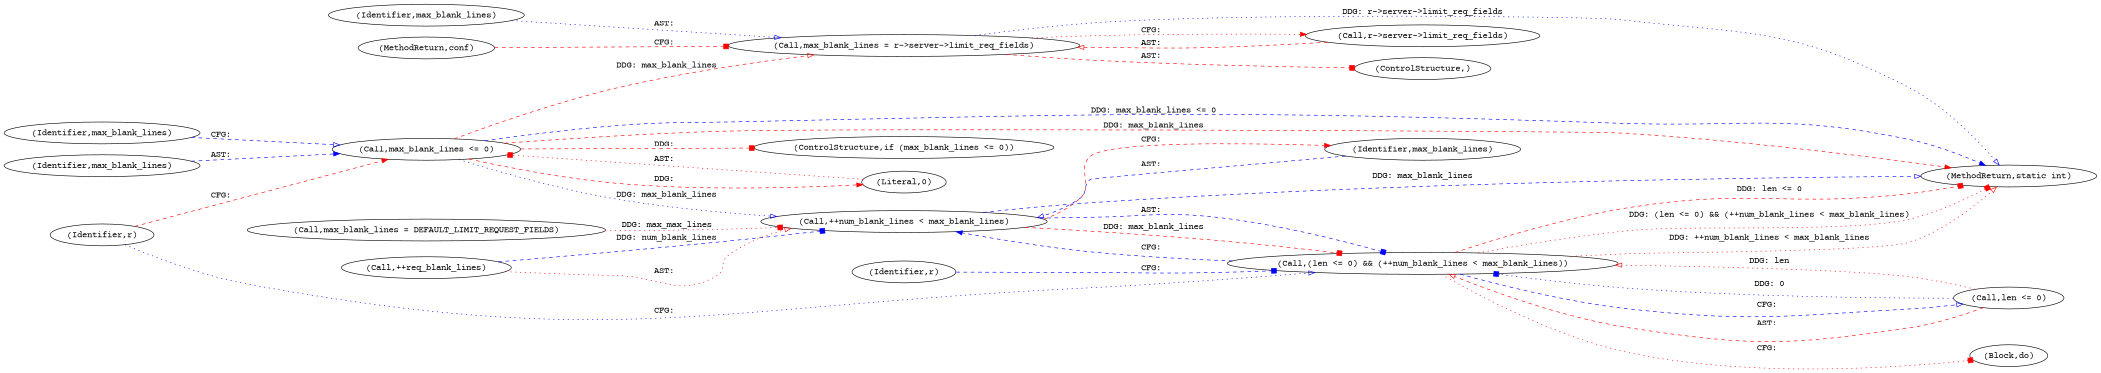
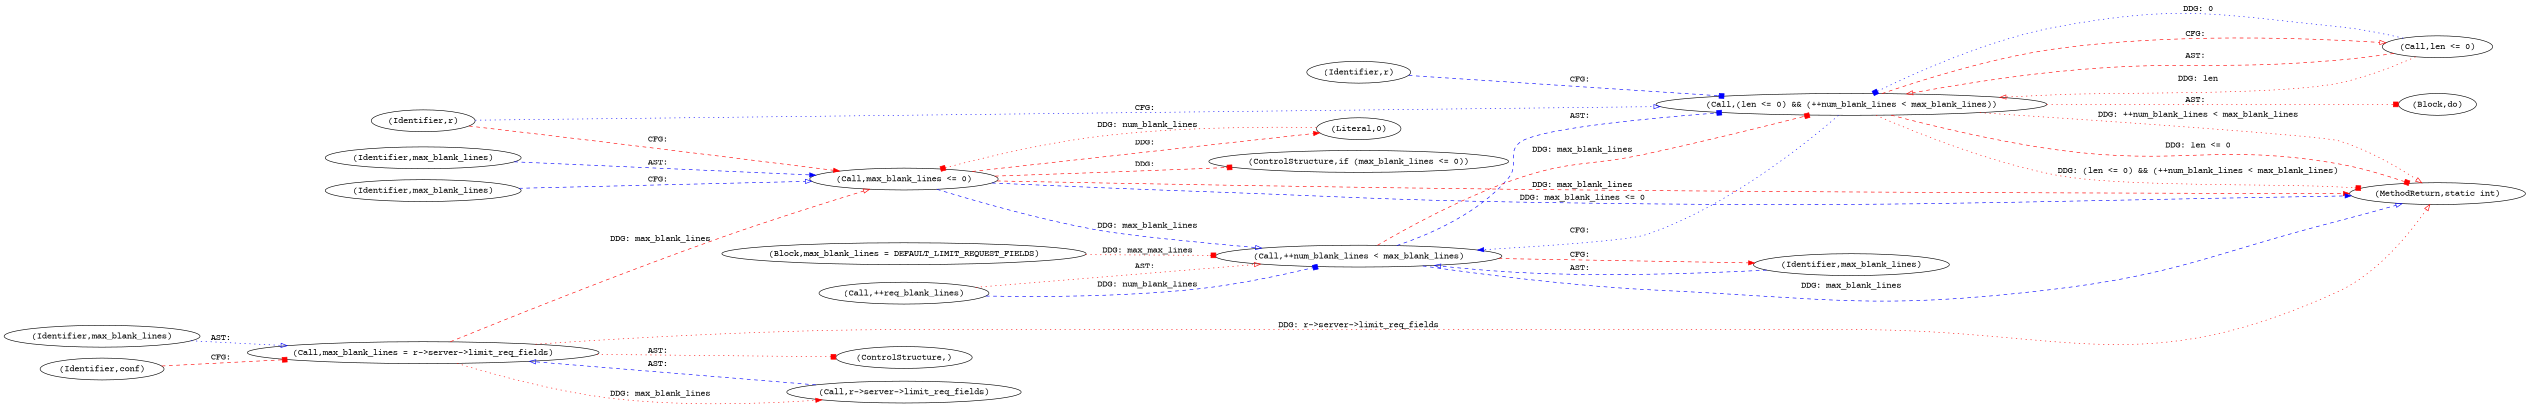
(1503, 17) -> (1502, 330)
(1154, 30) -> (660, 394)
(426, 48) -> (102, 369)
(1206, 48) -> (676, 373)
(1177, 64) -> (713, 356)
(628, 85) -> (655, 262)
(667, 159) -> (1148, 125)
(613, 198) -> (1094, 229)
(426, 230) -> (904, 254)
(1097, 252) -> (1676, 223)
(1707, 316) -> (2128, 42)
(1769, 348) -> (2198, 100)
